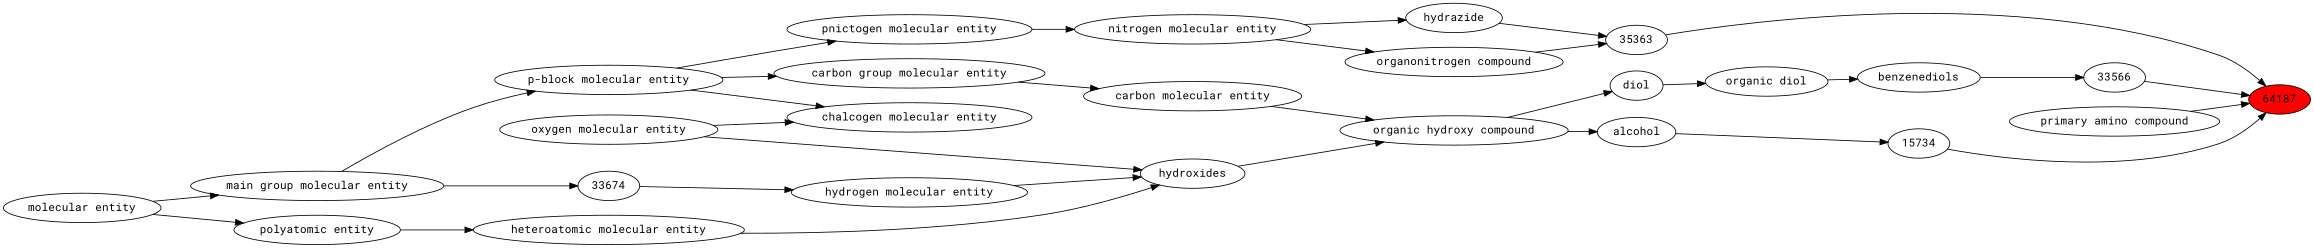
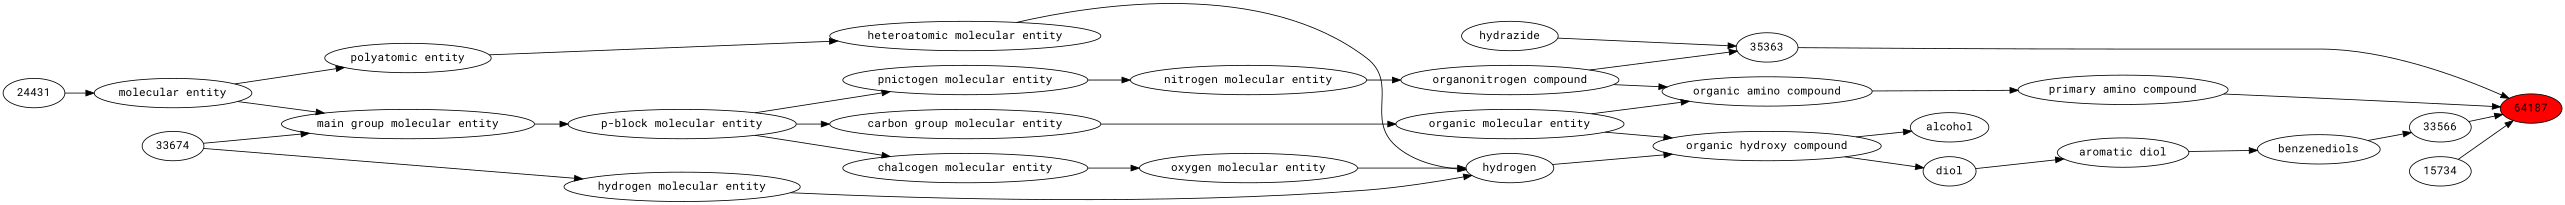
(1351, 22) -> none
(1767, 82) -> (2123, 153)
none -> (1767, 91)
none -> (34, 93)
(1193, 96) -> (1510, 124)
(749, 124) -> (1109, 168)
(1778, 138) -> none
(1193, 174) -> (1510, 168)
(507, 186) -> (252, 139)
